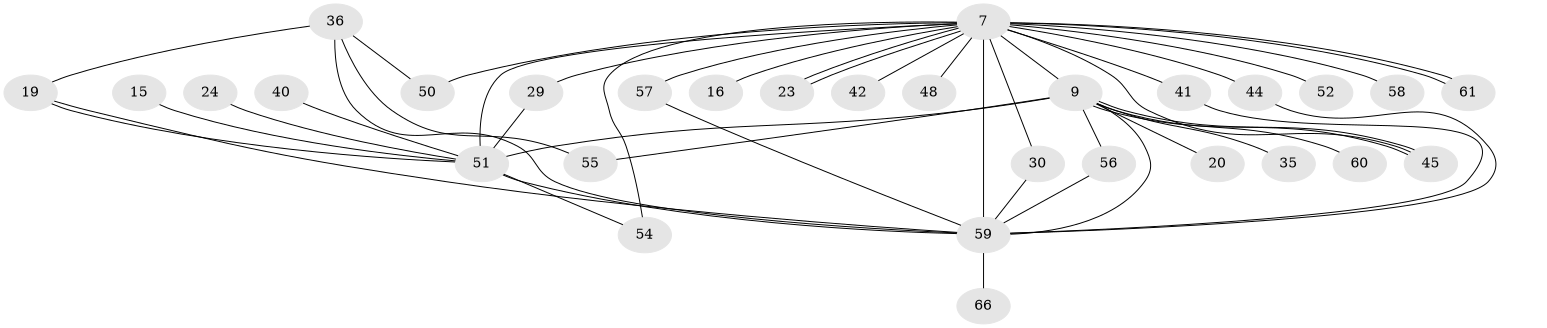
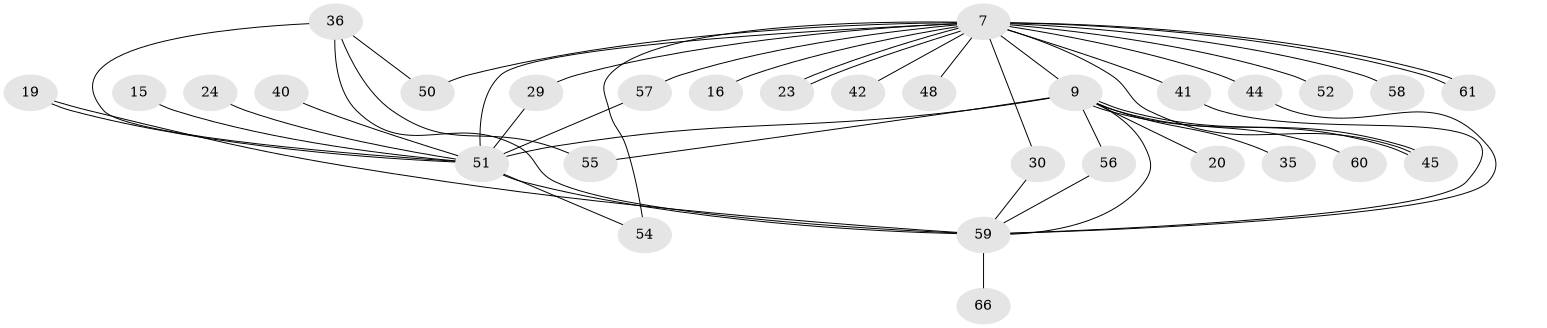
(180, 48) -> (97, 98)
(984, 128) -> none
(813, 166) -> (563, 128)
